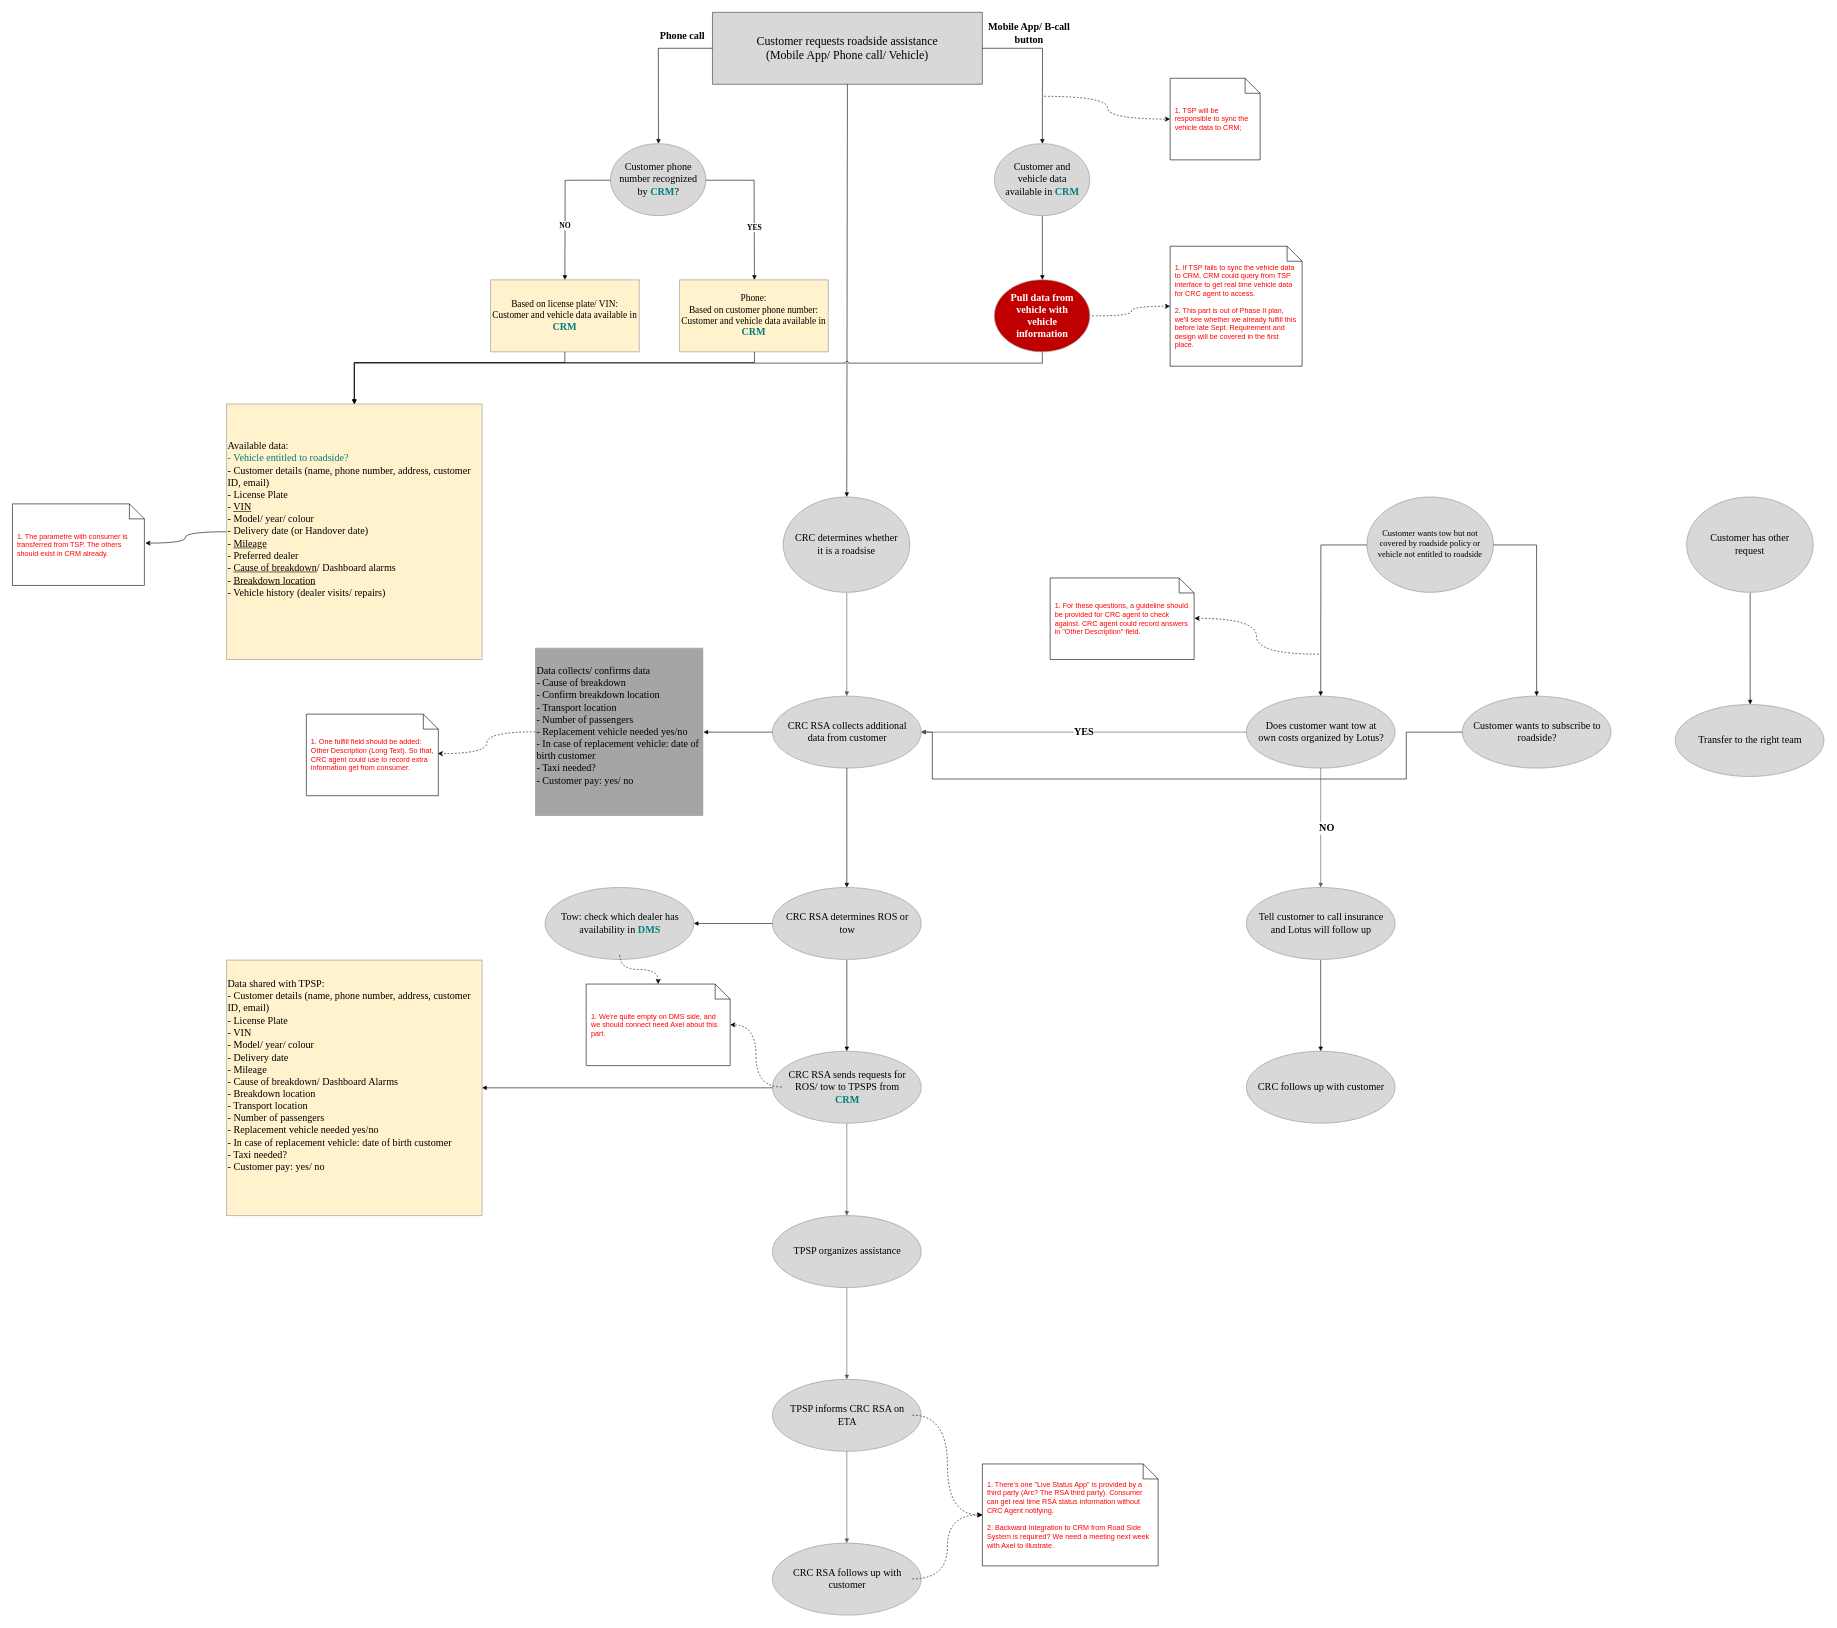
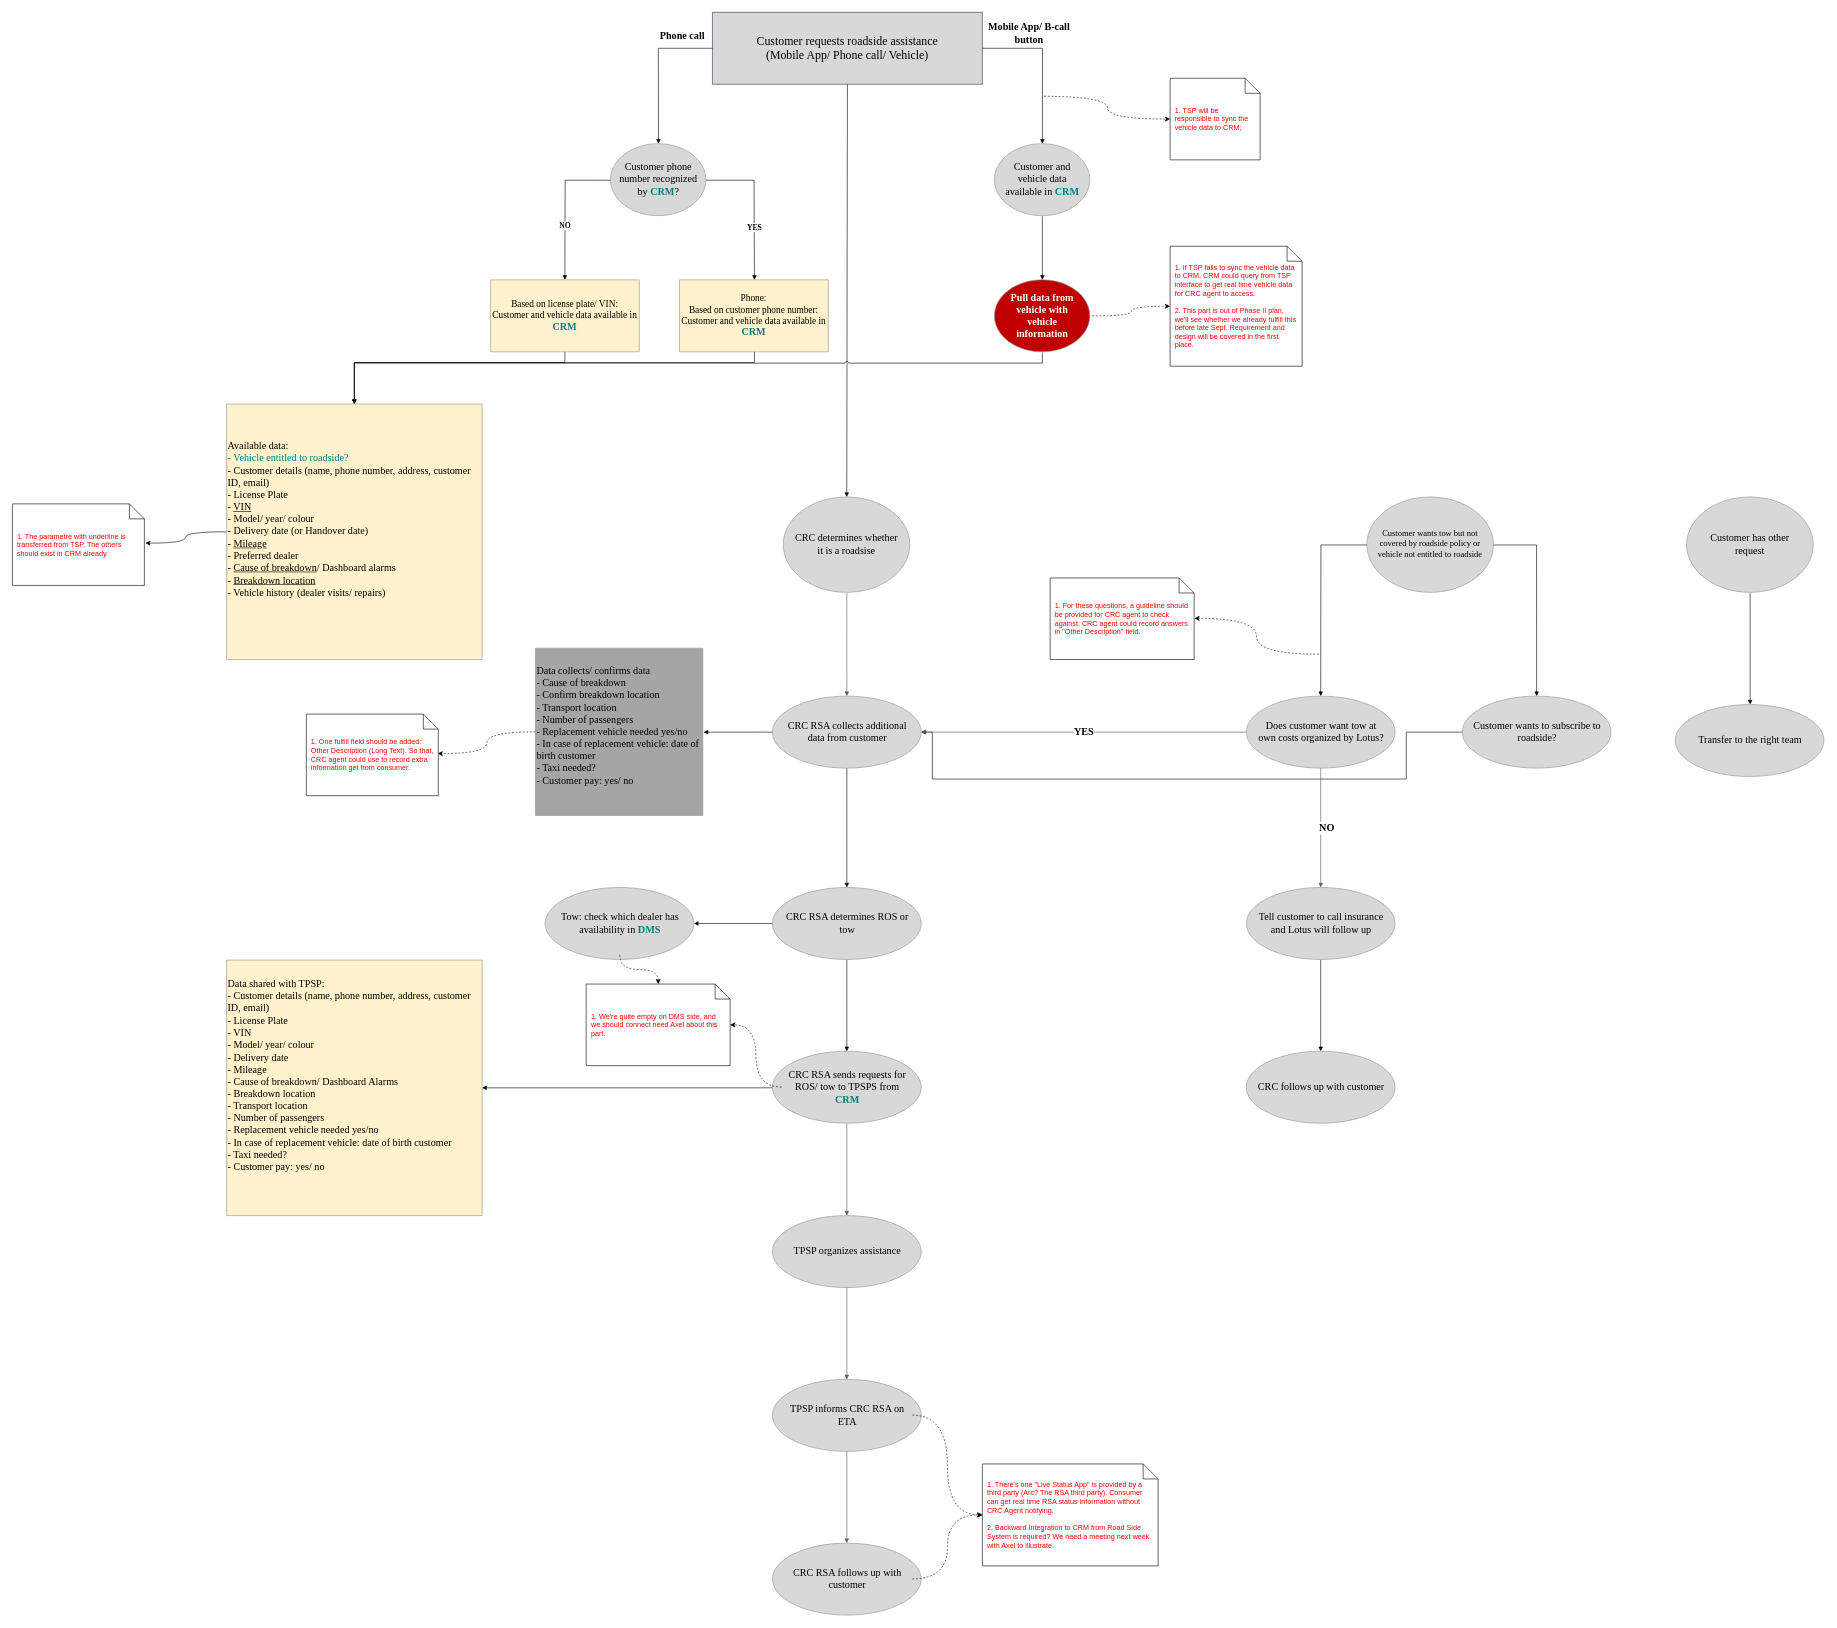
(79, 545) -> (79, 545)
